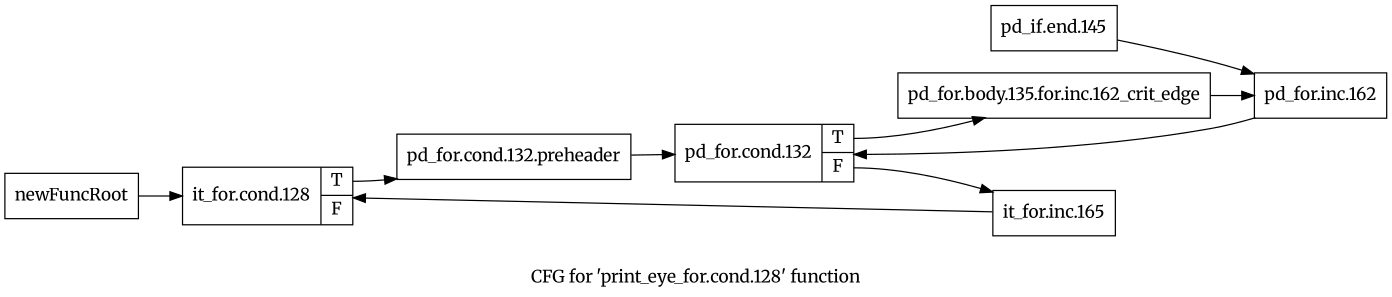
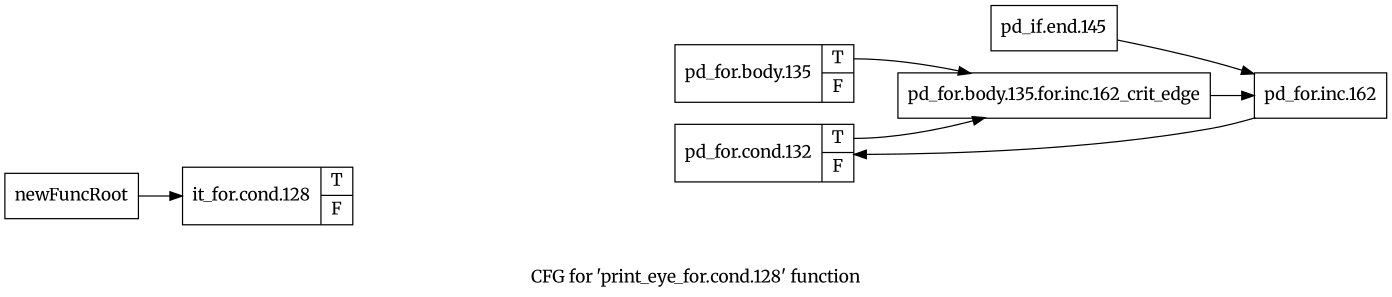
none -> (764, 74)
(514, 157) -> none
(1054, 213) -> none
